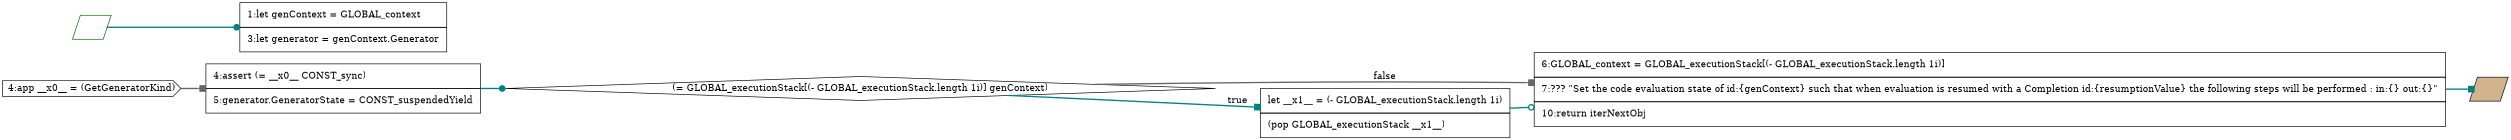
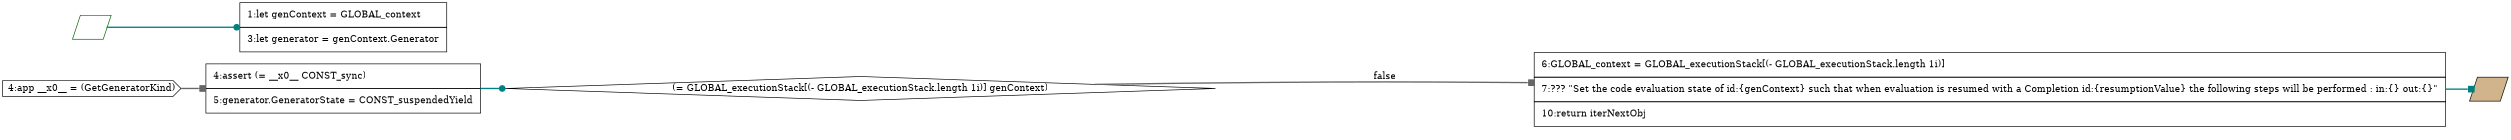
(1385, 113) -> none
